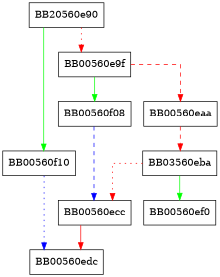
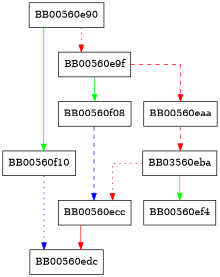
(67, 15) -> (67, 15)
(180, 213) -> (180, 213)
